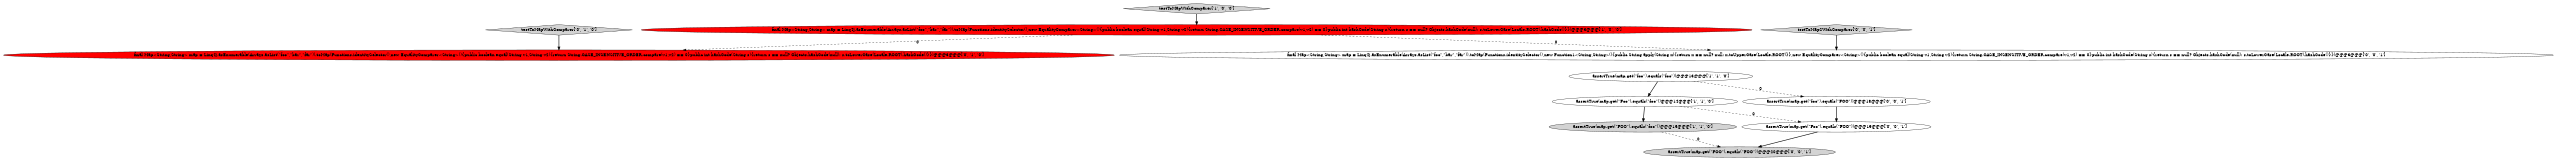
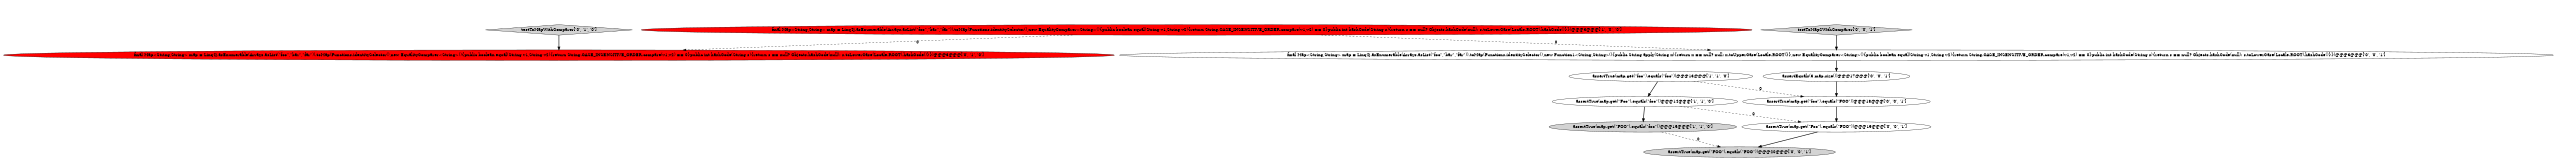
(1197, 9) -> none
none -> (1836, 76)
